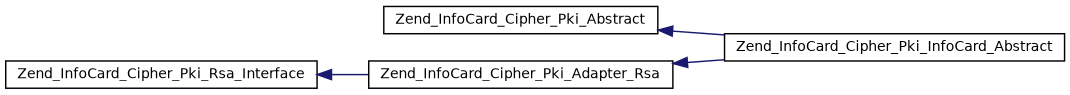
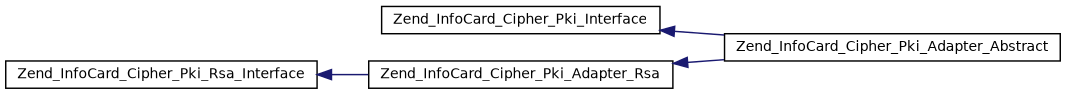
(521, 20) -> (521, 20)
(895, 47) -> (892, 47)
